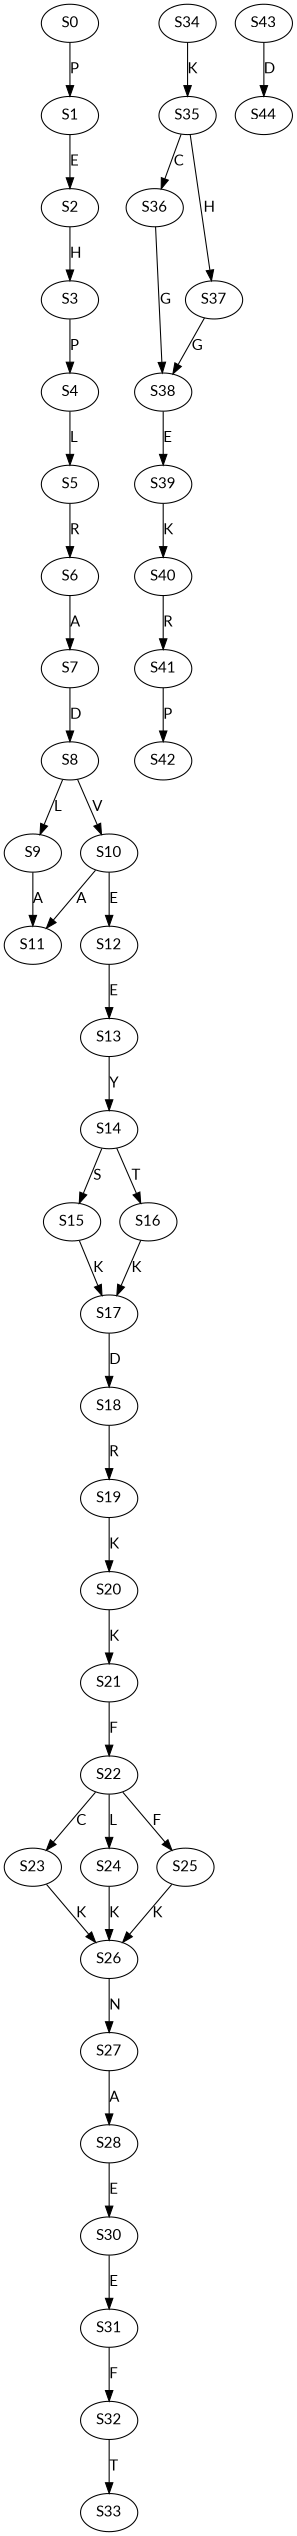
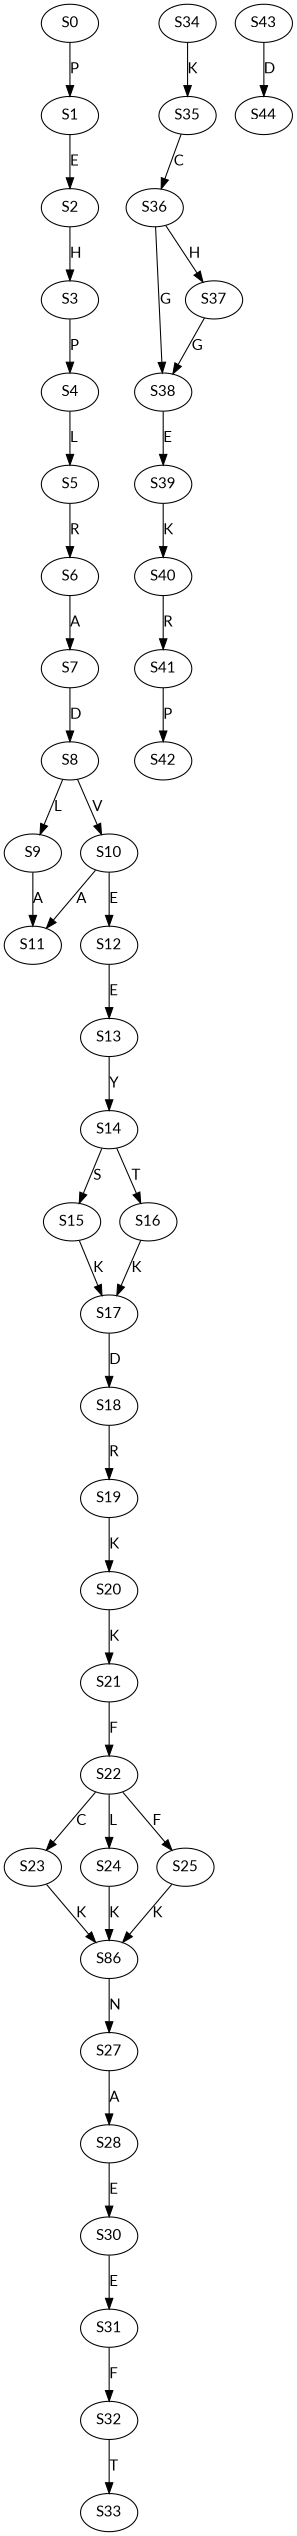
(200, 202) -> (181, 249)
(109, 1959) -> (109, 1959)
